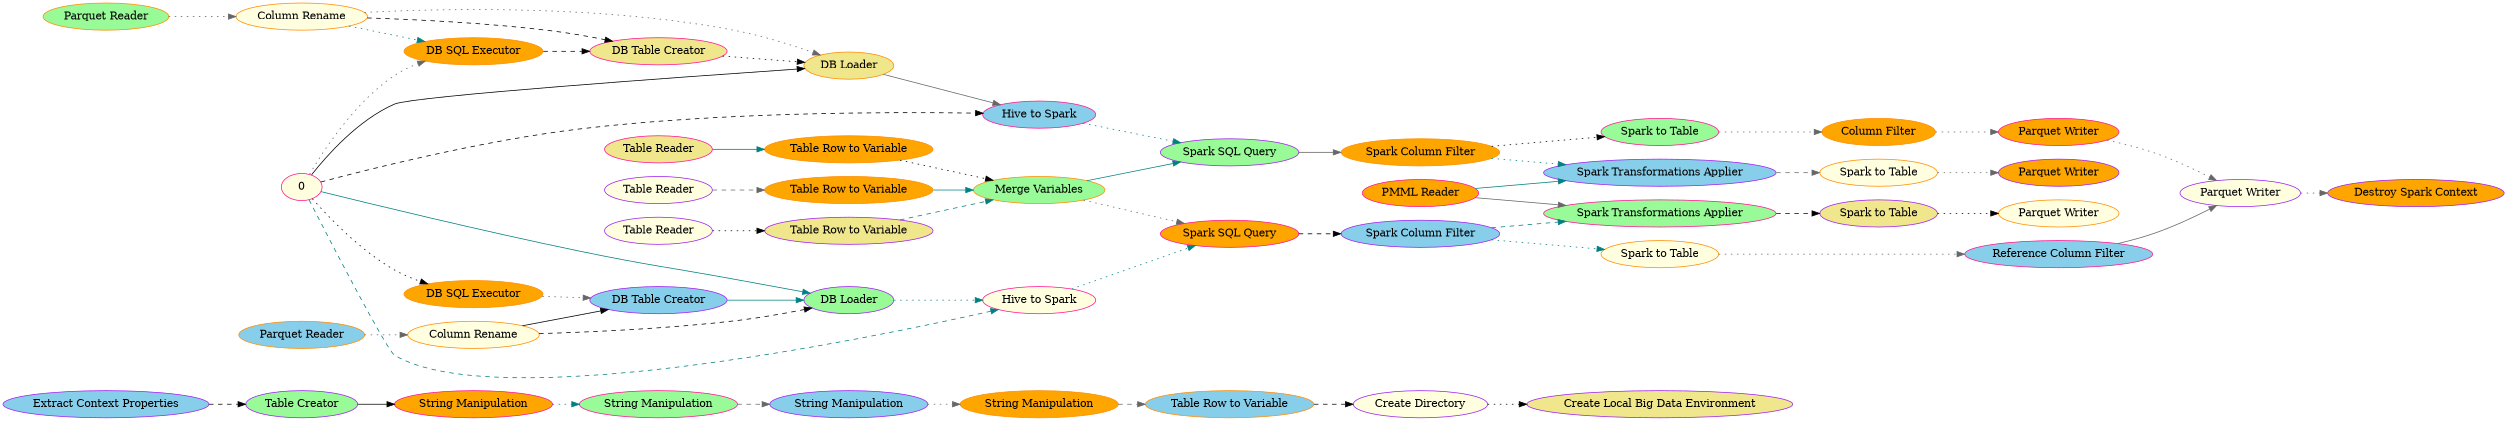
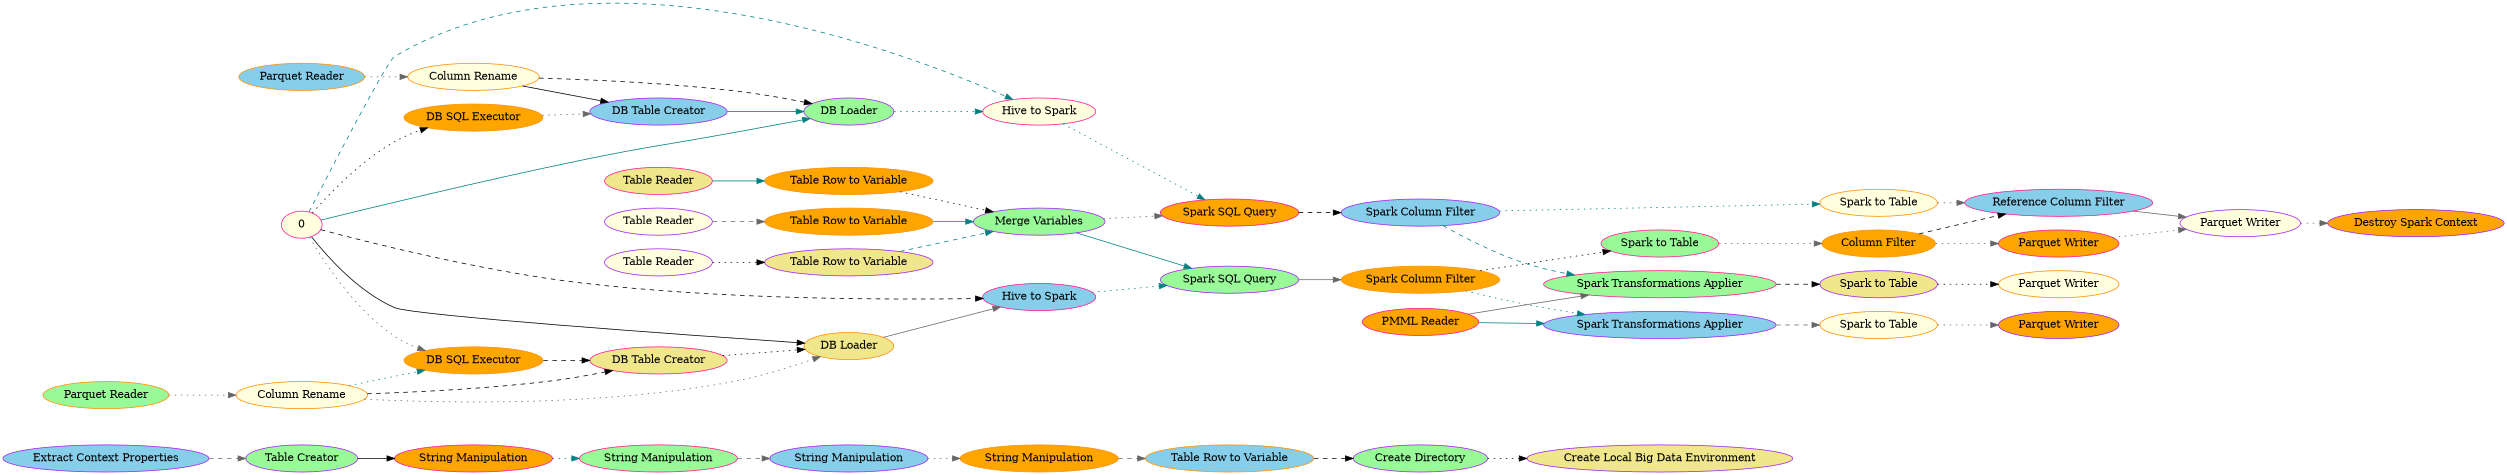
(1039, 190) -> (1039, 222)
none -> (1958, 225)
(223, 404) -> (223, 458)
(1420, 404) -> (1420, 458)
